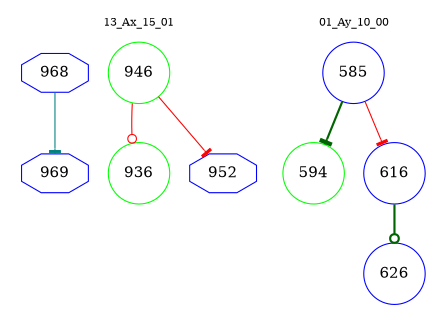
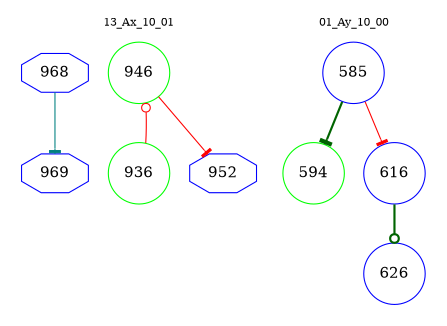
(139, 23) -> (139, 23)
(132, 119) -> (146, 128)
